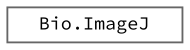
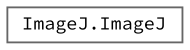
(95, 25) -> (95, 25)
